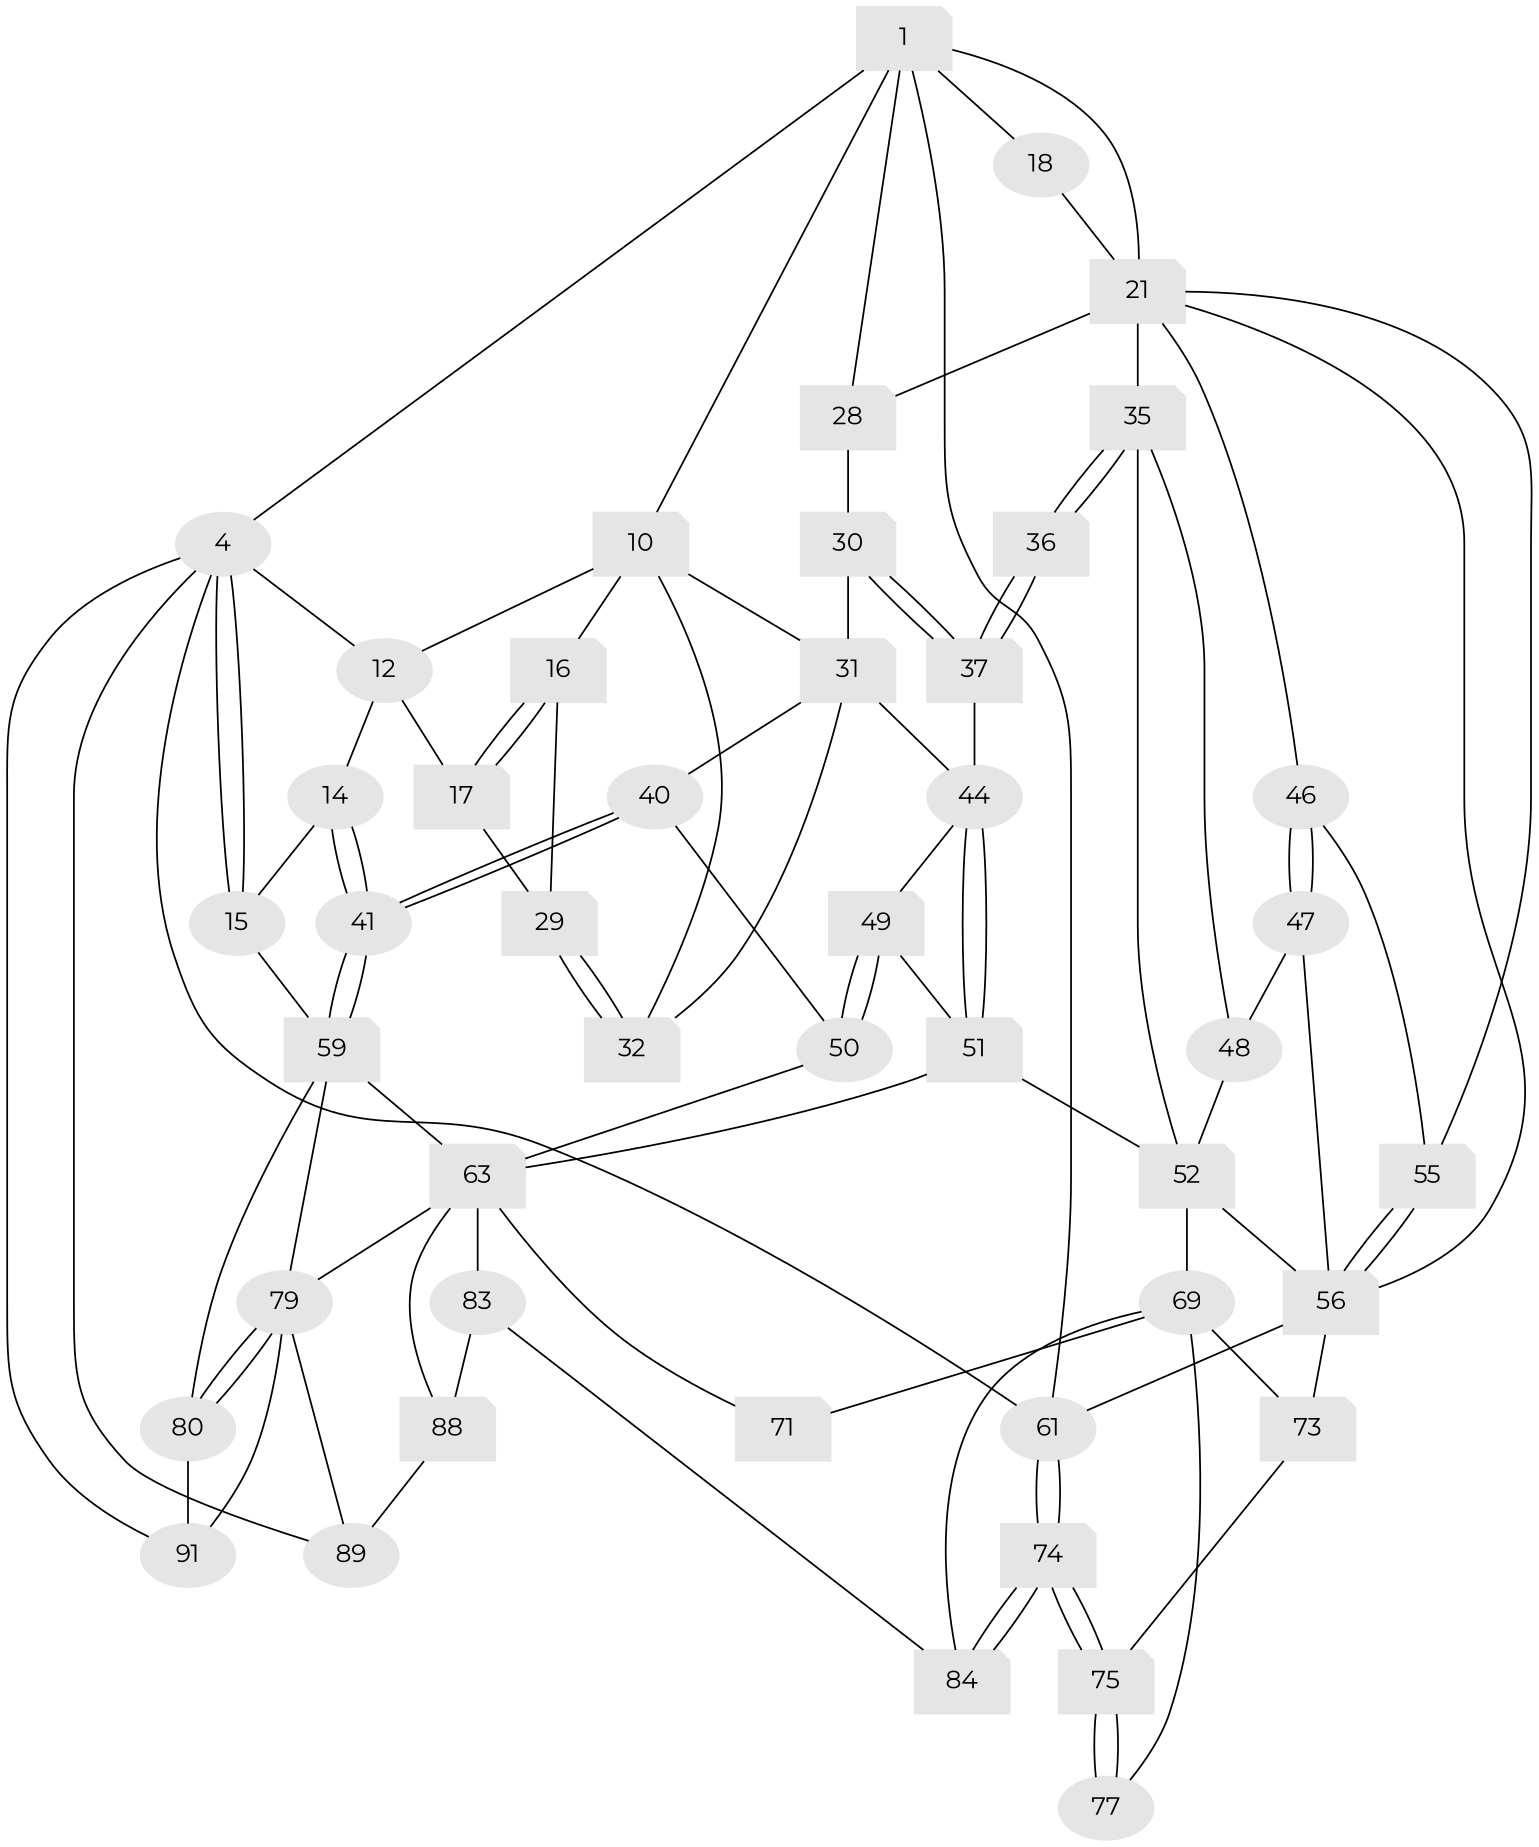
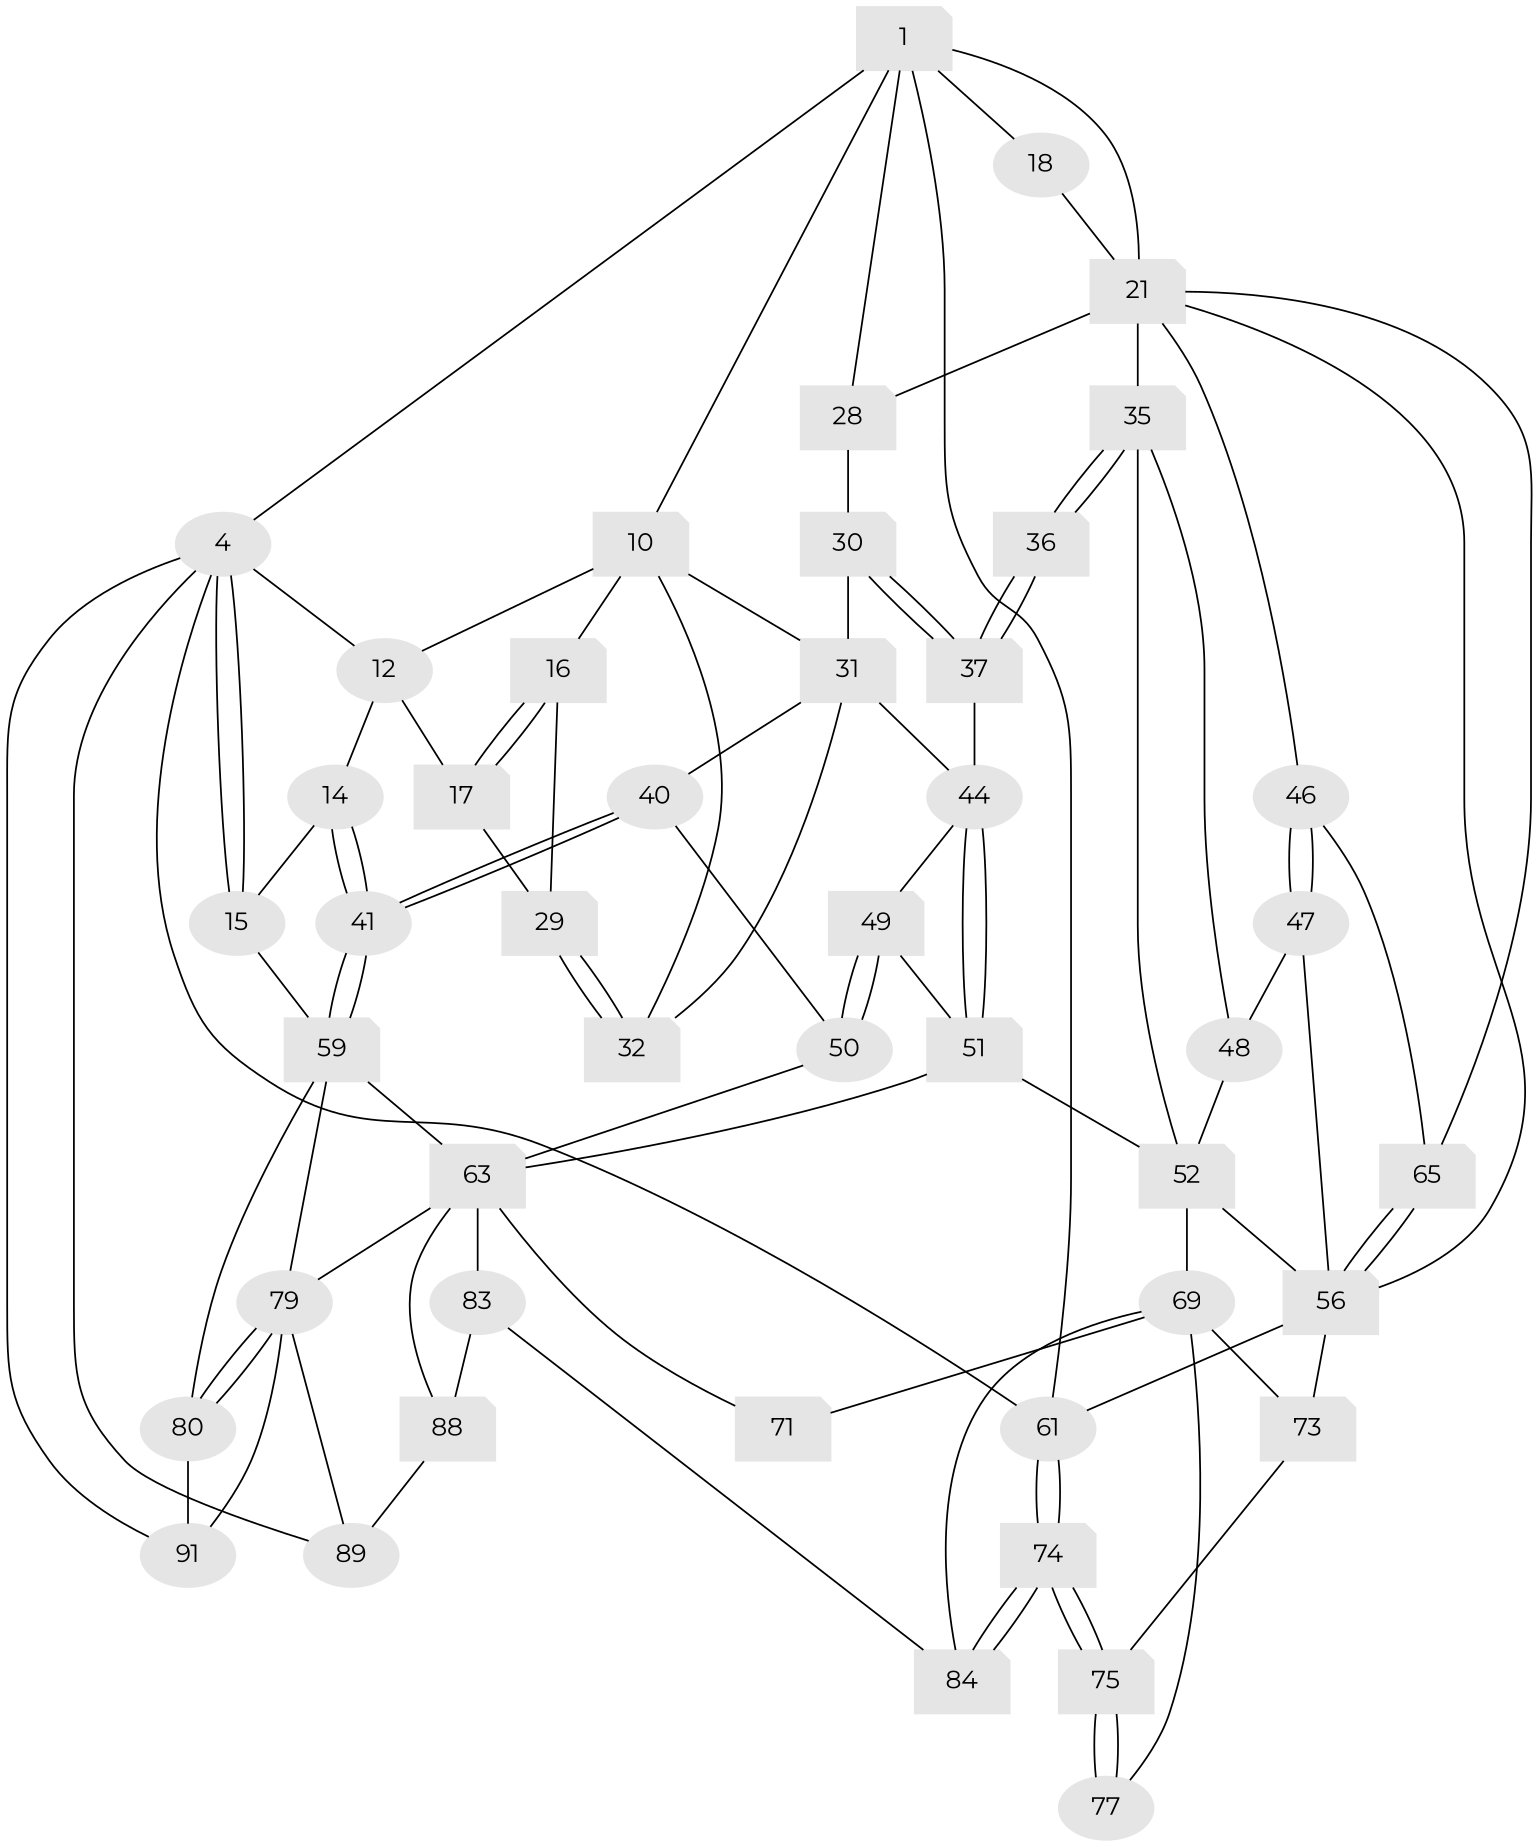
(1427, 1176) -> (1427, 1176)
